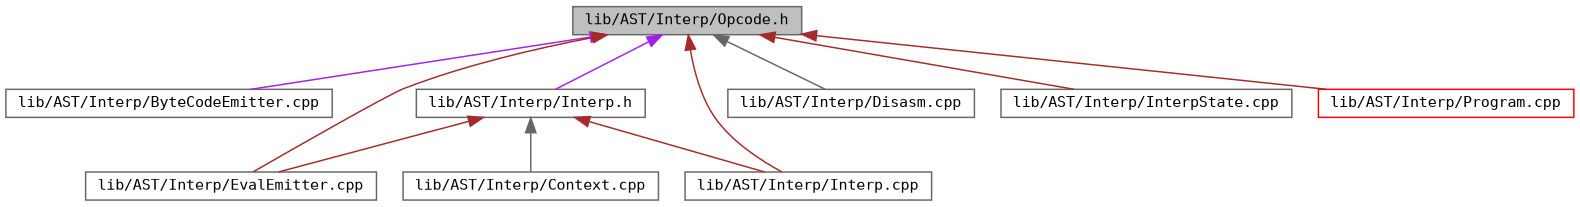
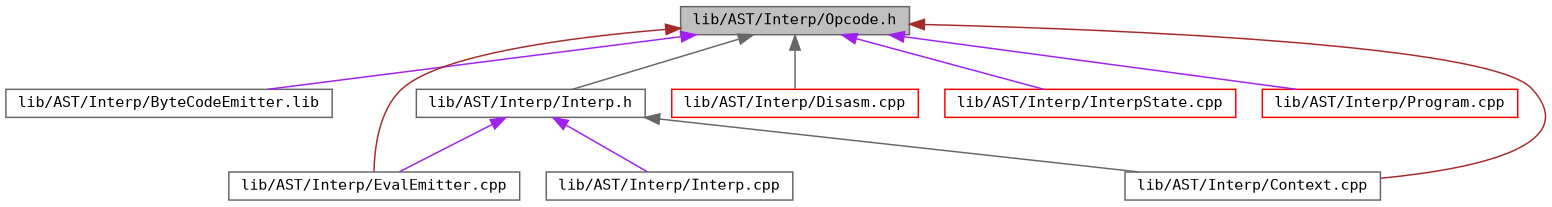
(924, 63) -> (950, 64)
(1071, 63) -> (1100, 63)
(602, 65) -> (655, 64)
(169, 103) -> (169, 103)
(851, 103) -> (795, 103)
(1146, 103) -> (1090, 103)
(719, 123) -> (1339, 47)
(374, 147) -> (446, 148)
(677, 147) -> (607, 148)
